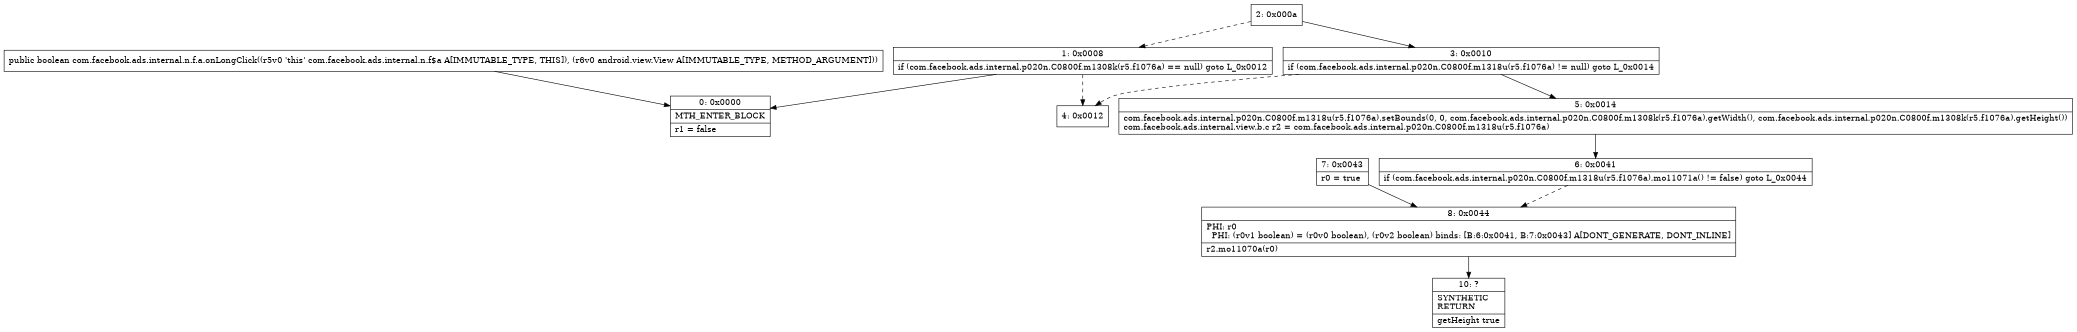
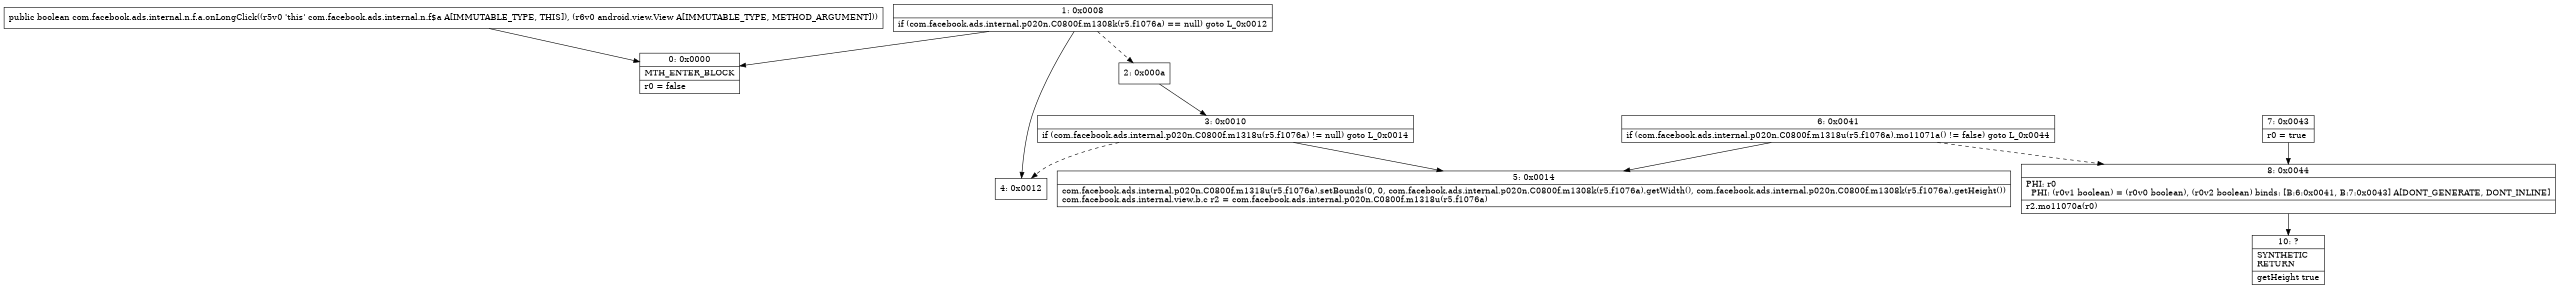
(1198, 34) -> (1113, 45)
(1083, 87) -> (1039, 98)
(696, 130) -> (665, 87)
(1596, 143) -> (1701, 156)
